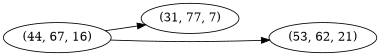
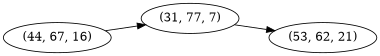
(186, 42) -> (251, 27)
